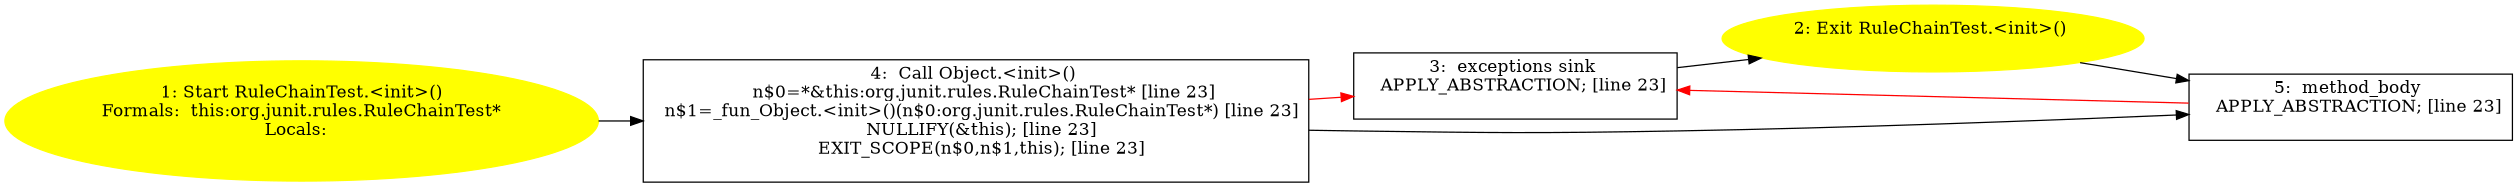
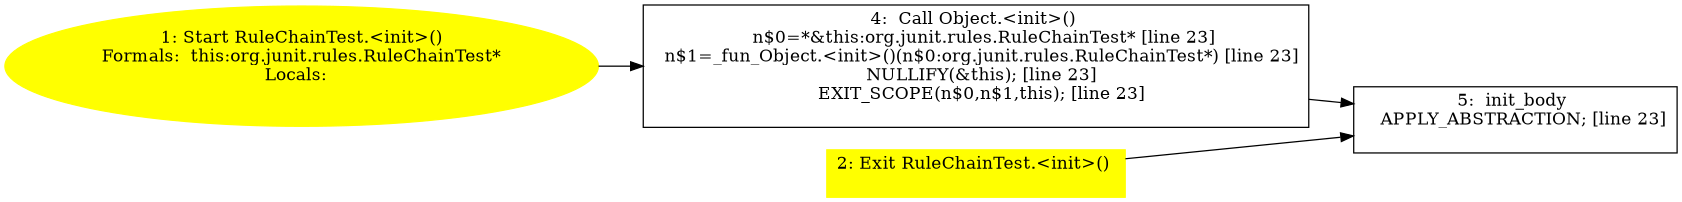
(1933, 39) -> (976, 174)
(1515, 86) -> none
(2351, 107) -> (1515, 120)
